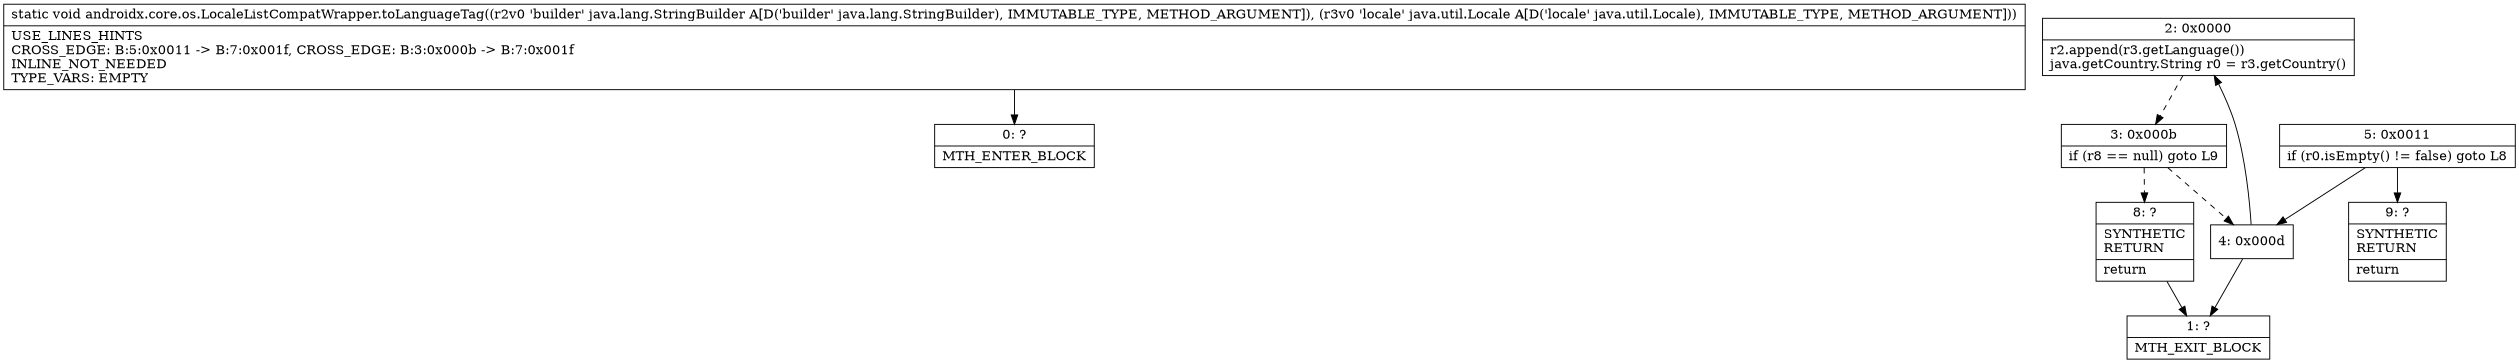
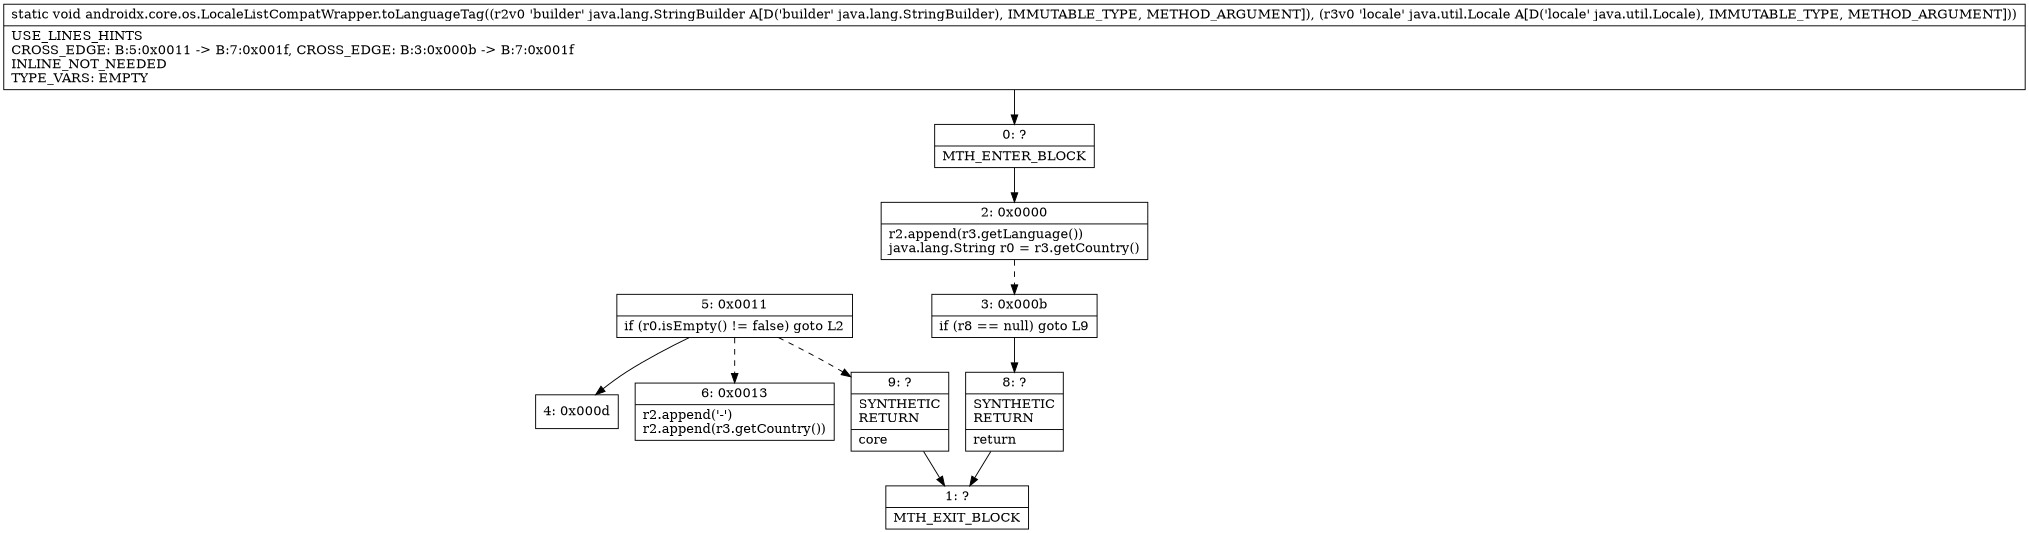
(2198, 64) -> (1014, 248)
(2242, 153) -> (1014, 180)
(2397, 156) -> (735, 326)
(2144, 180) -> (1014, 350)
(2397, 180) -> (811, 354)
(2197, 193) -> none
(2378, 270) -> (873, 440)
(2229, 283) -> (932, 464)
none -> (735, 412)
